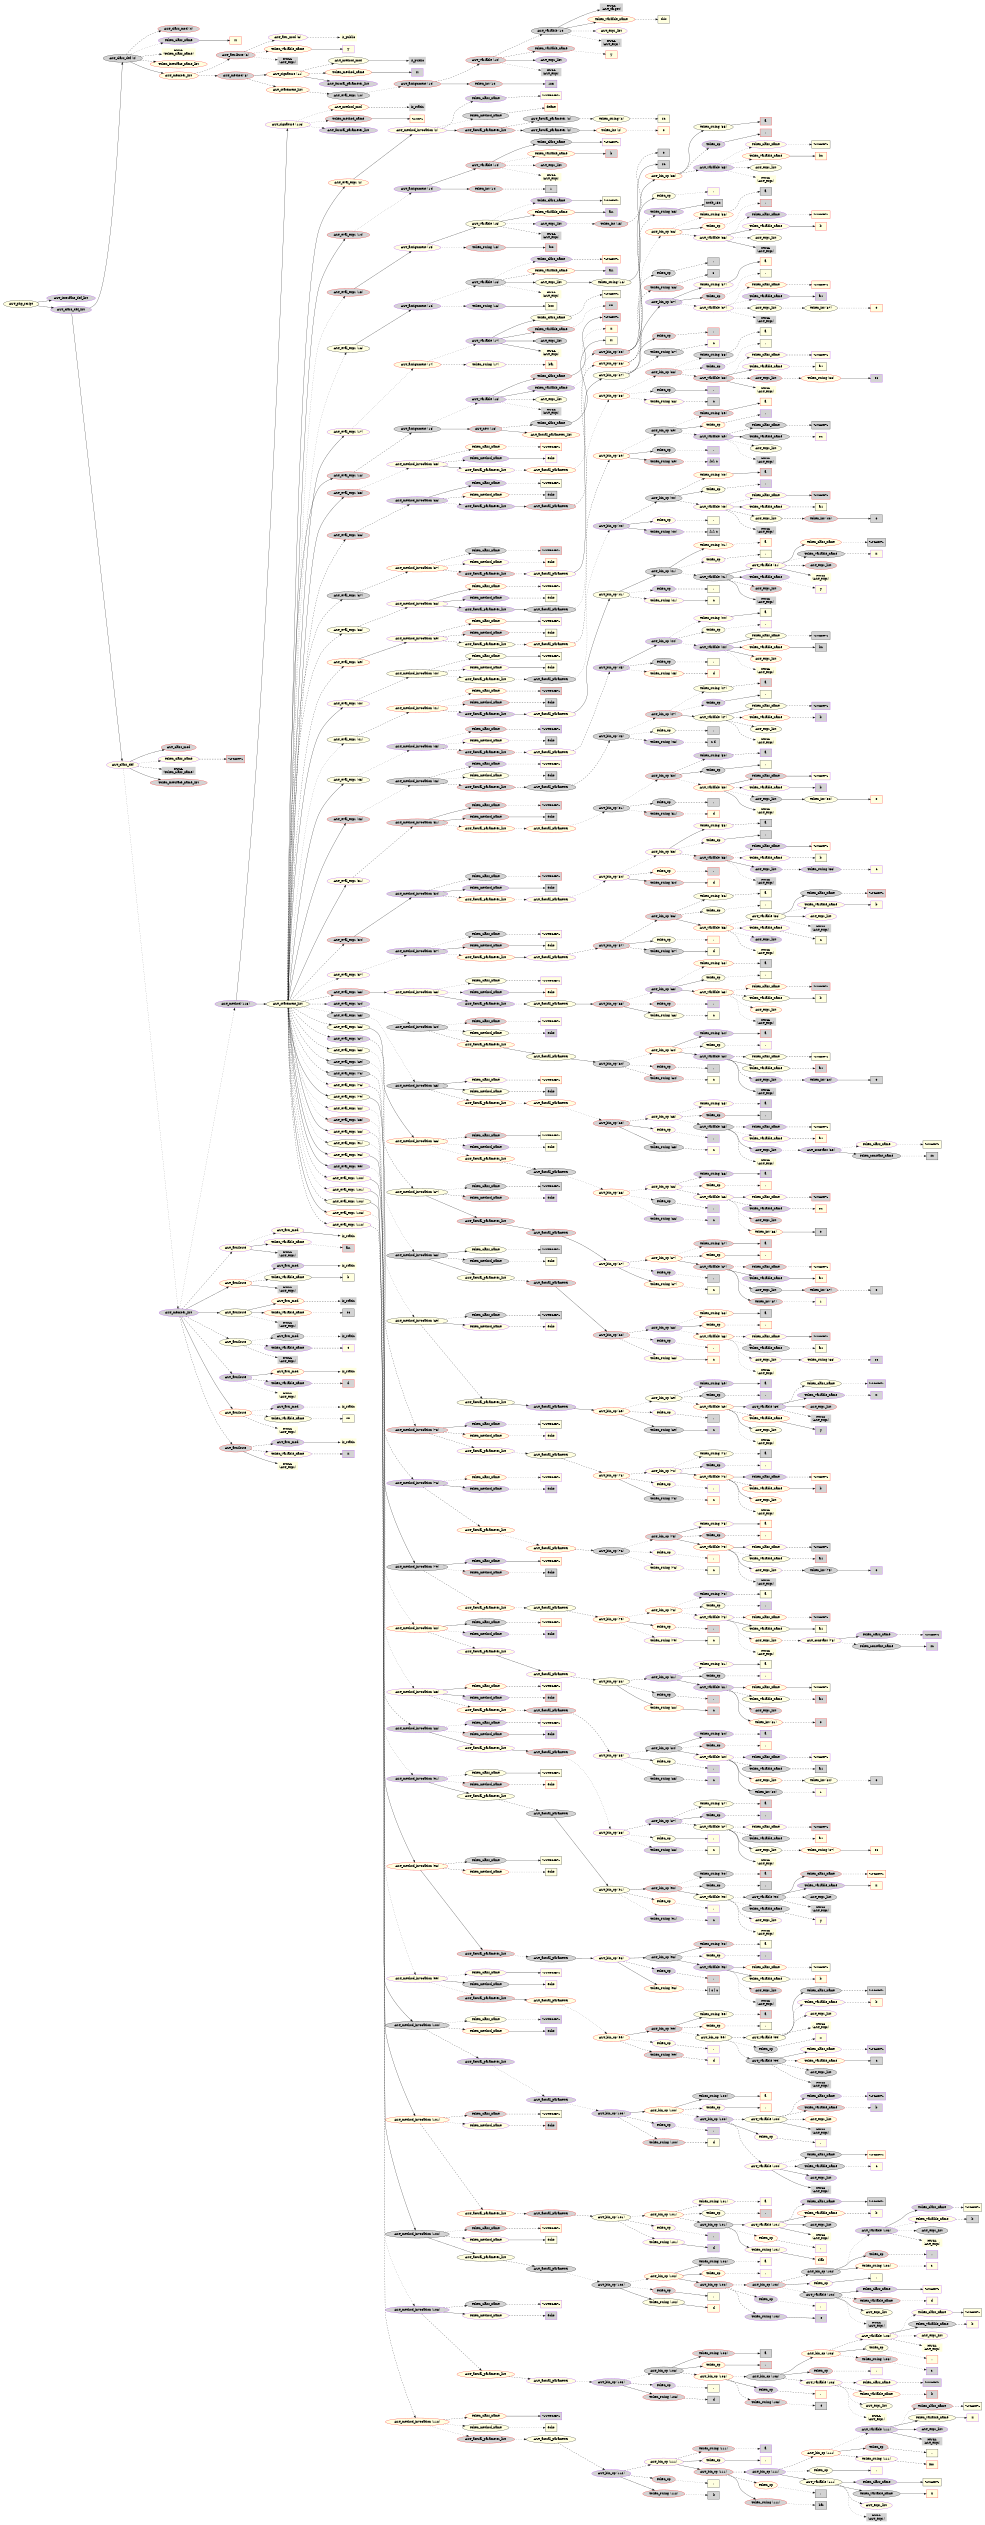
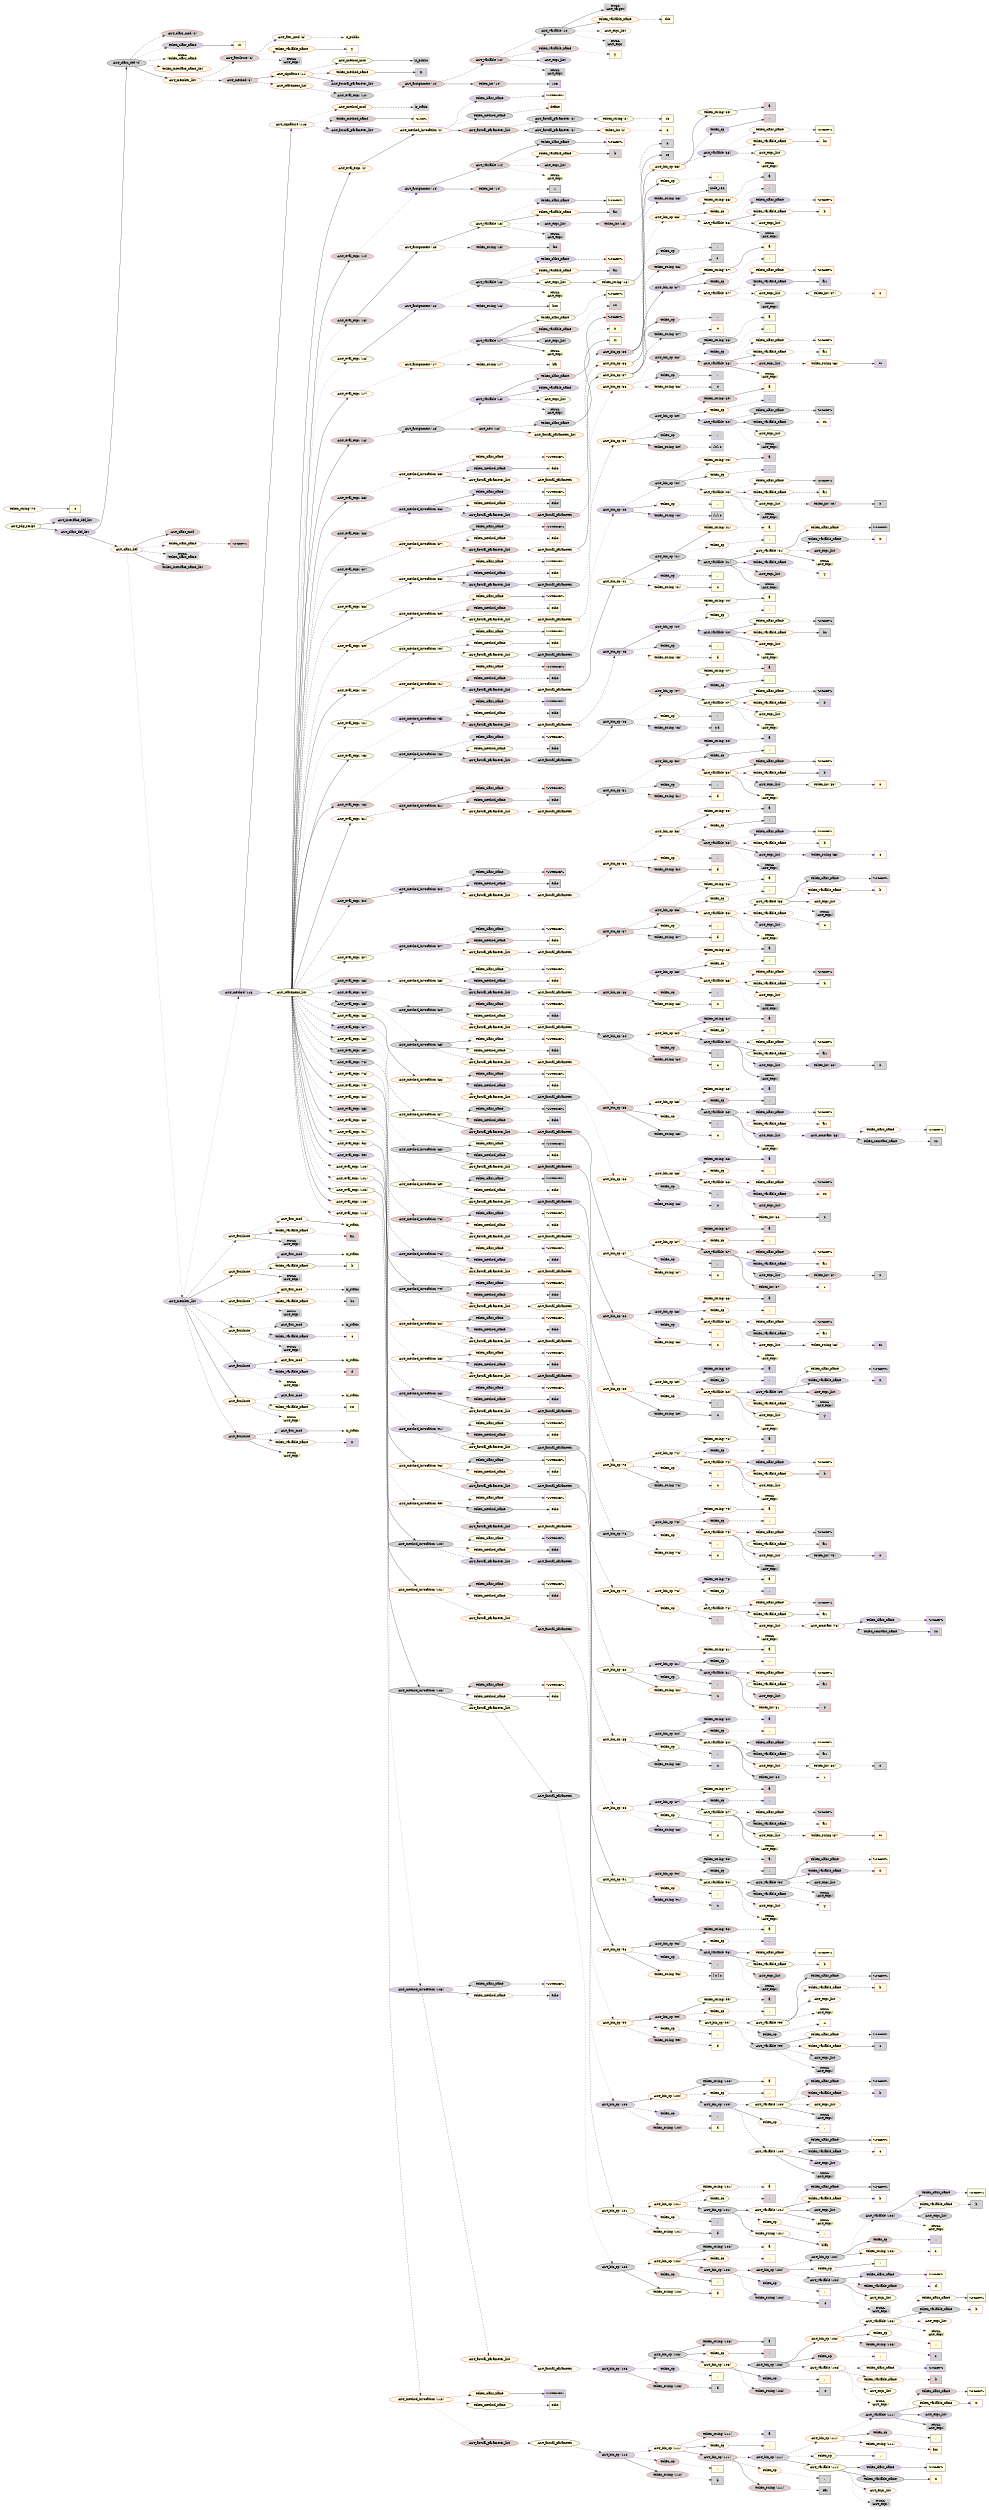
(348, 975) -> (352, 958)
(636, 1630) -> none
